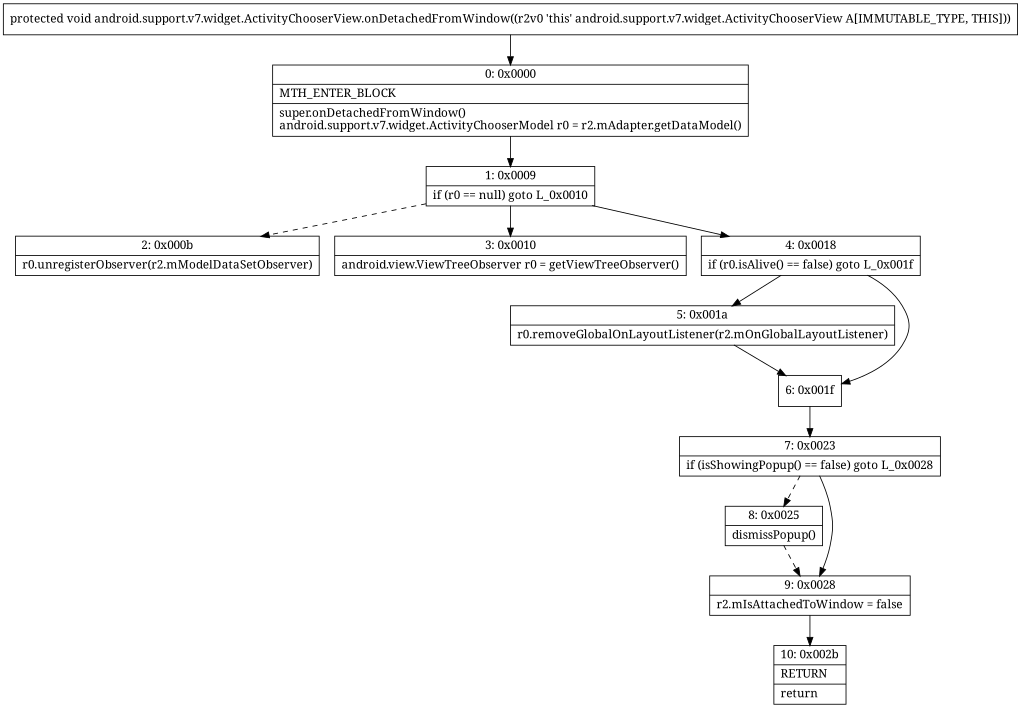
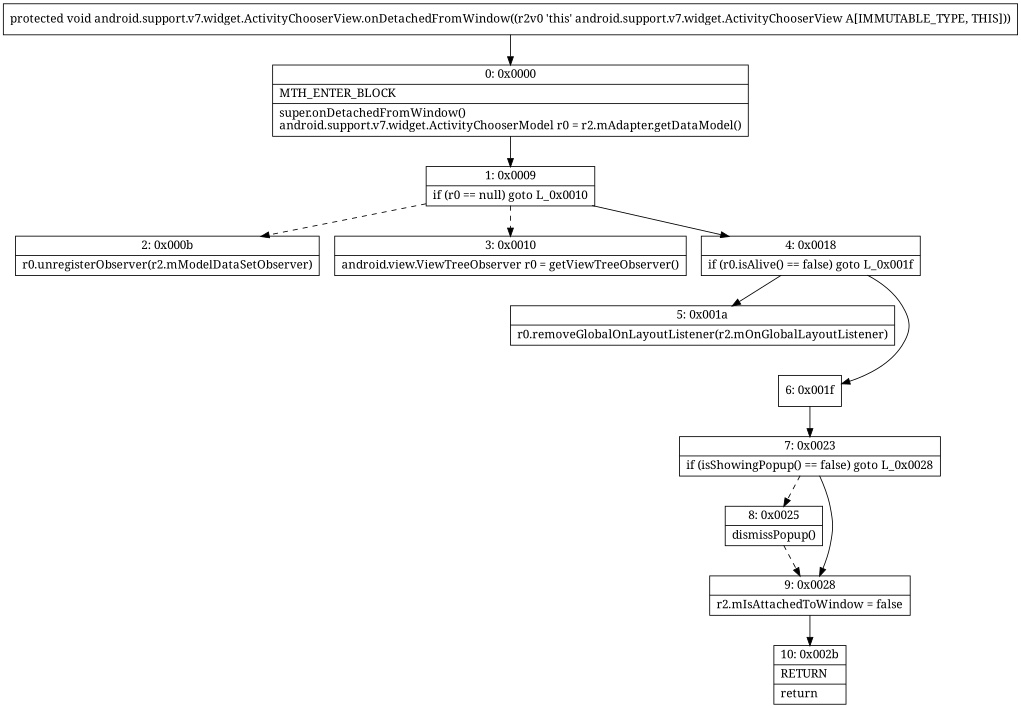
(510, 217) -> (510, 217)
(756, 358) -> none
